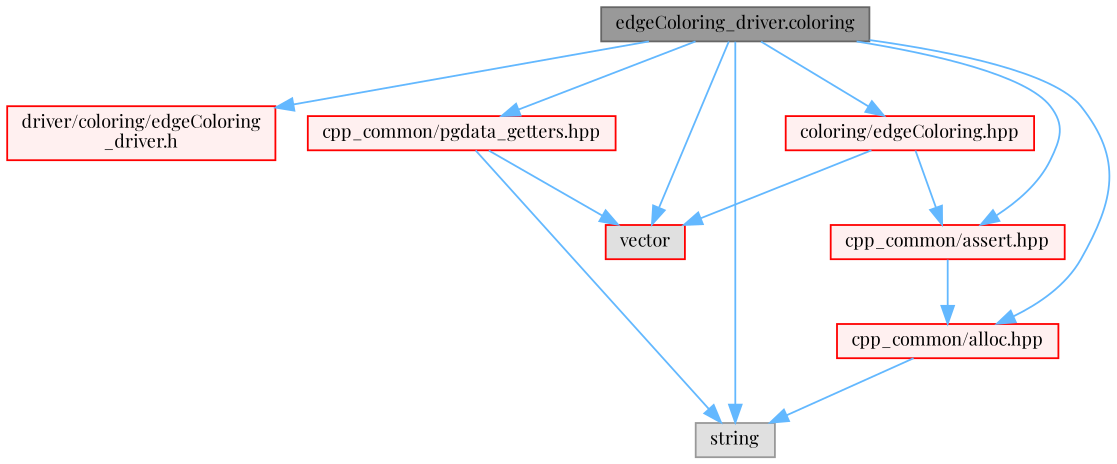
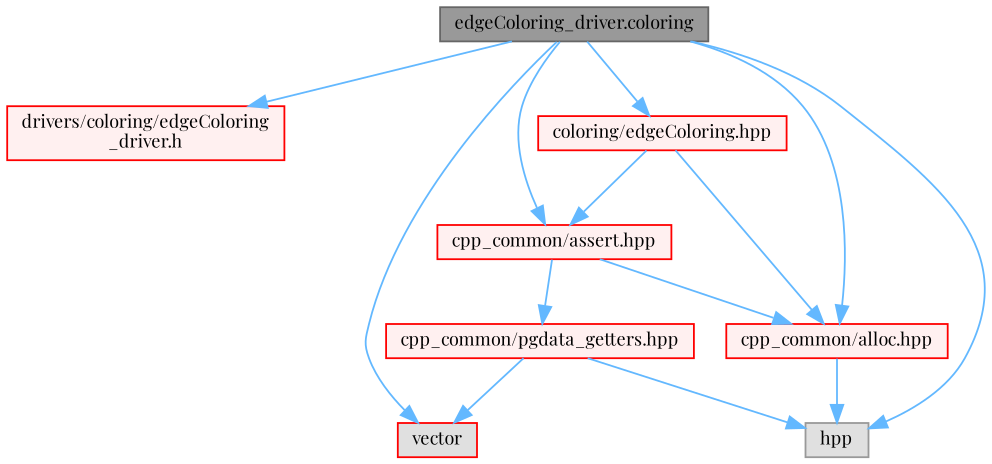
(607, 75) -> (549, 283)
(141, 133) -> (146, 133)
(786, 184) -> (744, 230)
(735, 440) -> (837, 440)
